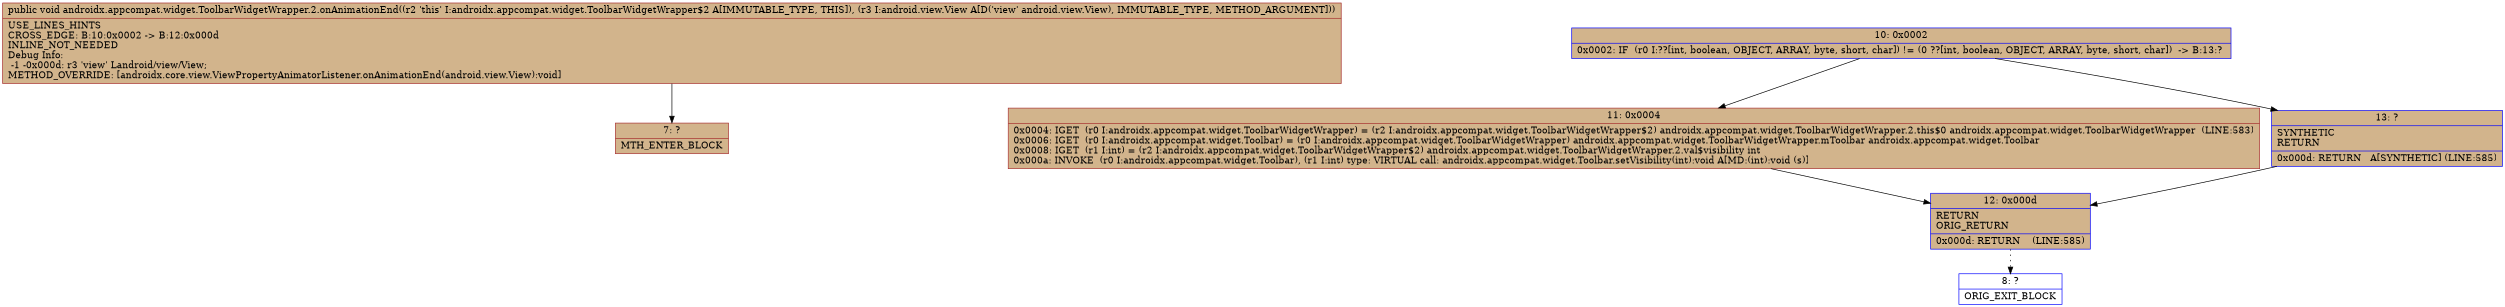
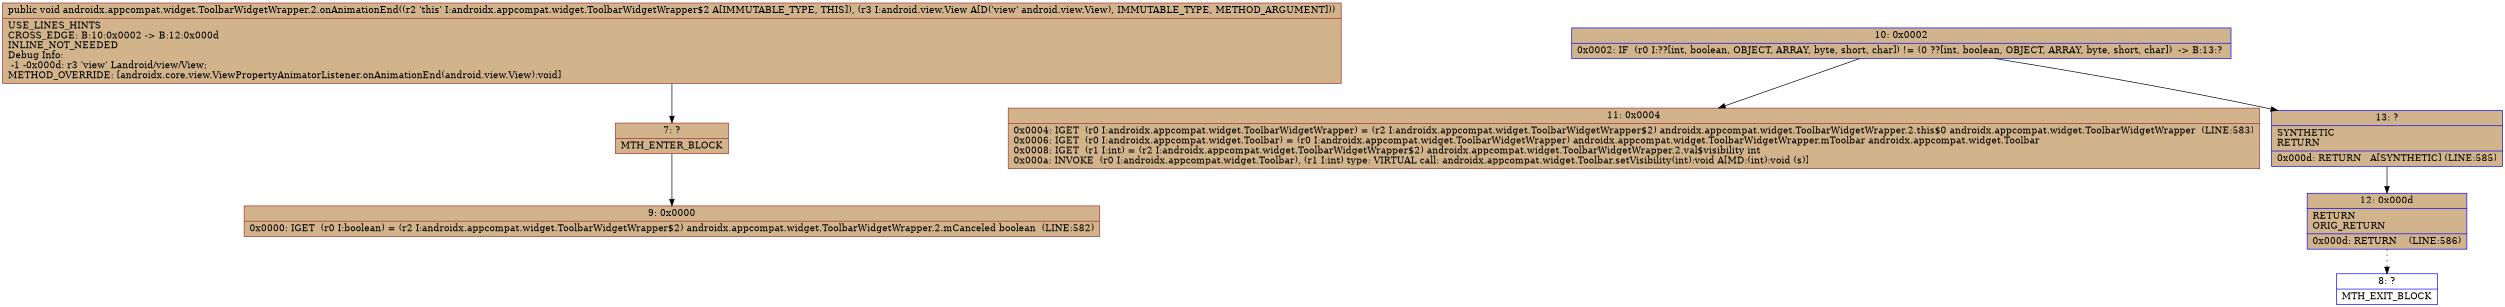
(1847, 185) -> none
none -> (672, 221)
(2010, 241) -> (2387, 241)
(2010, 296) -> (2387, 296)
